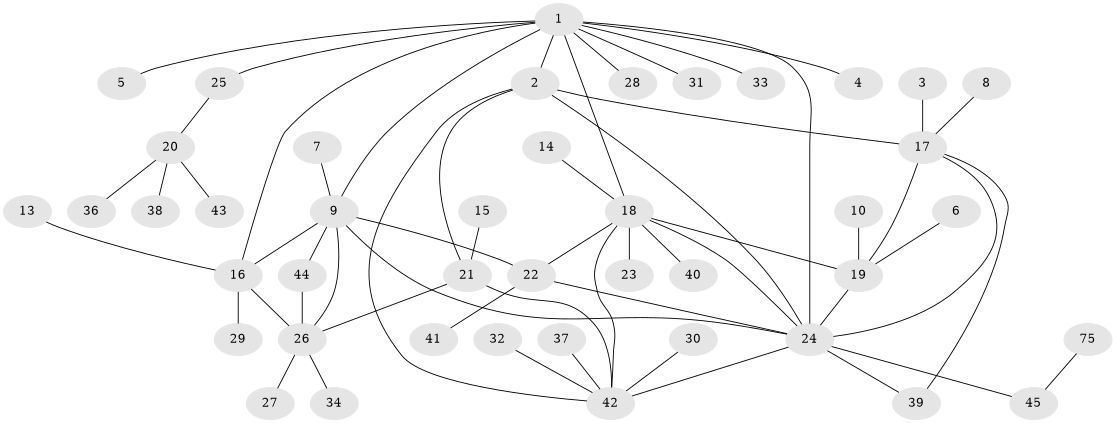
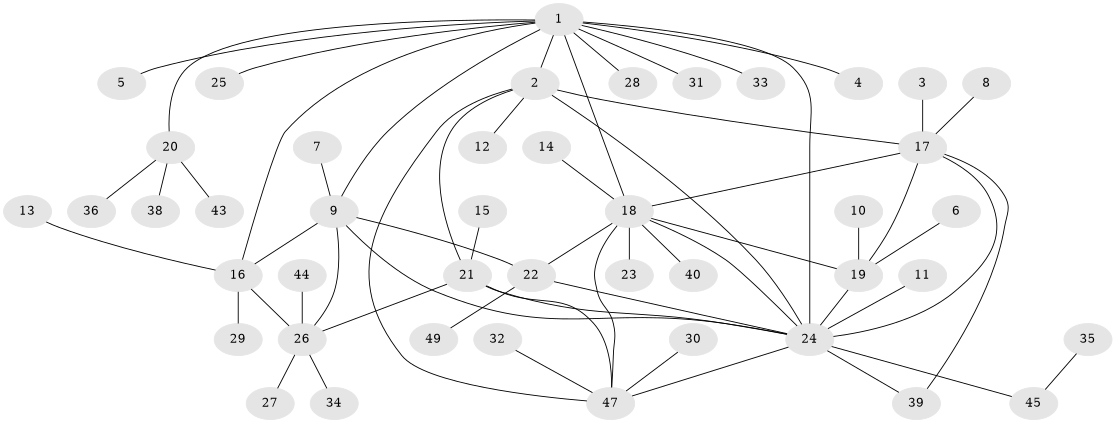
(195, 116) -> (324, 29)
none -> (483, 148)
none -> (776, 180)
(318, 244) -> none
none -> (923, 276)
none -> (597, 311)
(434, 340) -> (434, 340)
(562, 340) -> none
(1088, 340) -> (1088, 340)
(611, 404) -> (611, 404)
